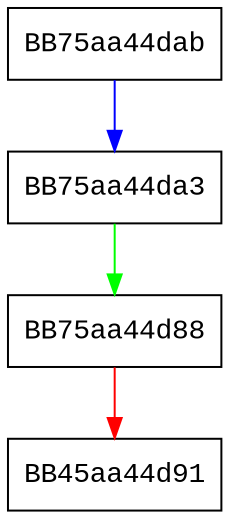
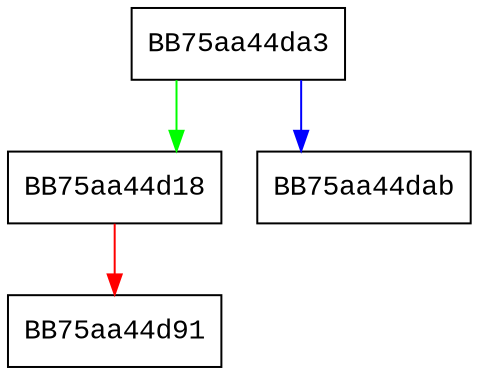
(115, 105) -> (301, 105)
(115, 331) -> (115, 187)
(115, 475) -> (115, 331)
